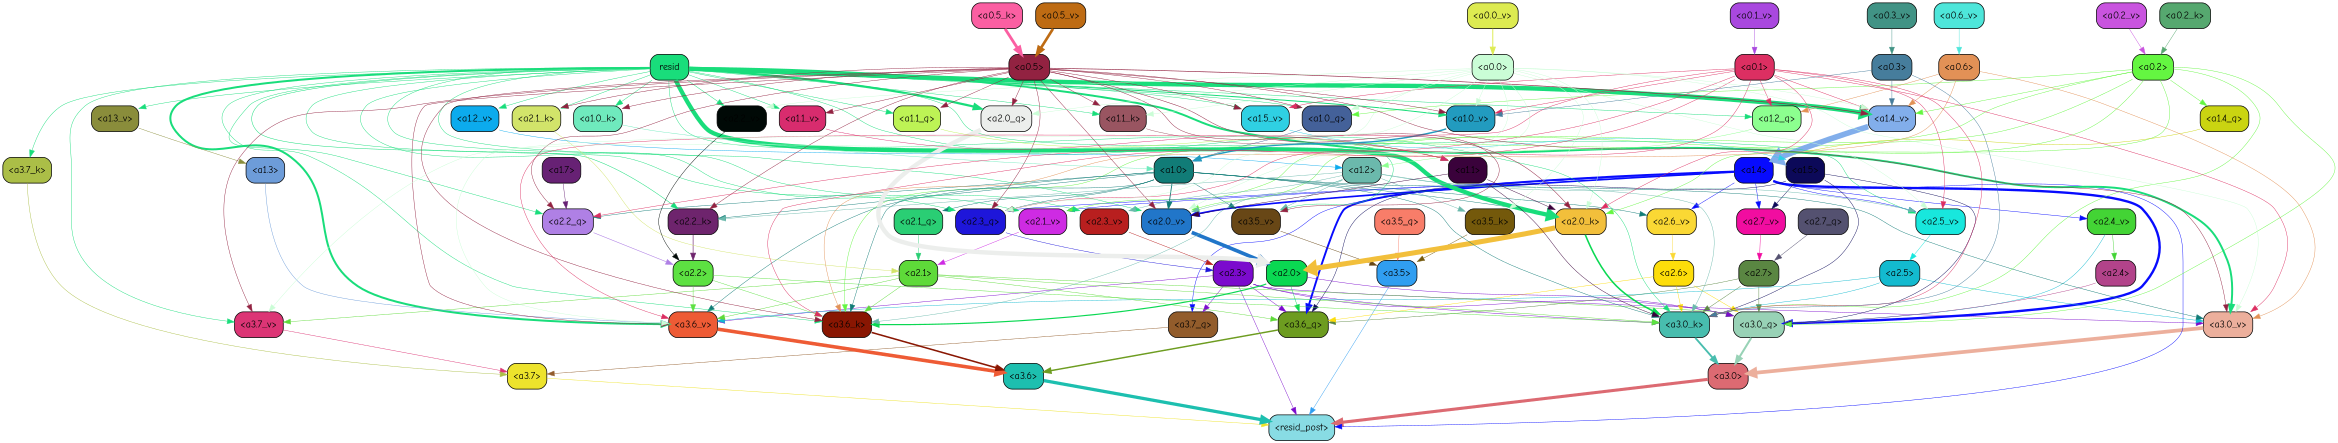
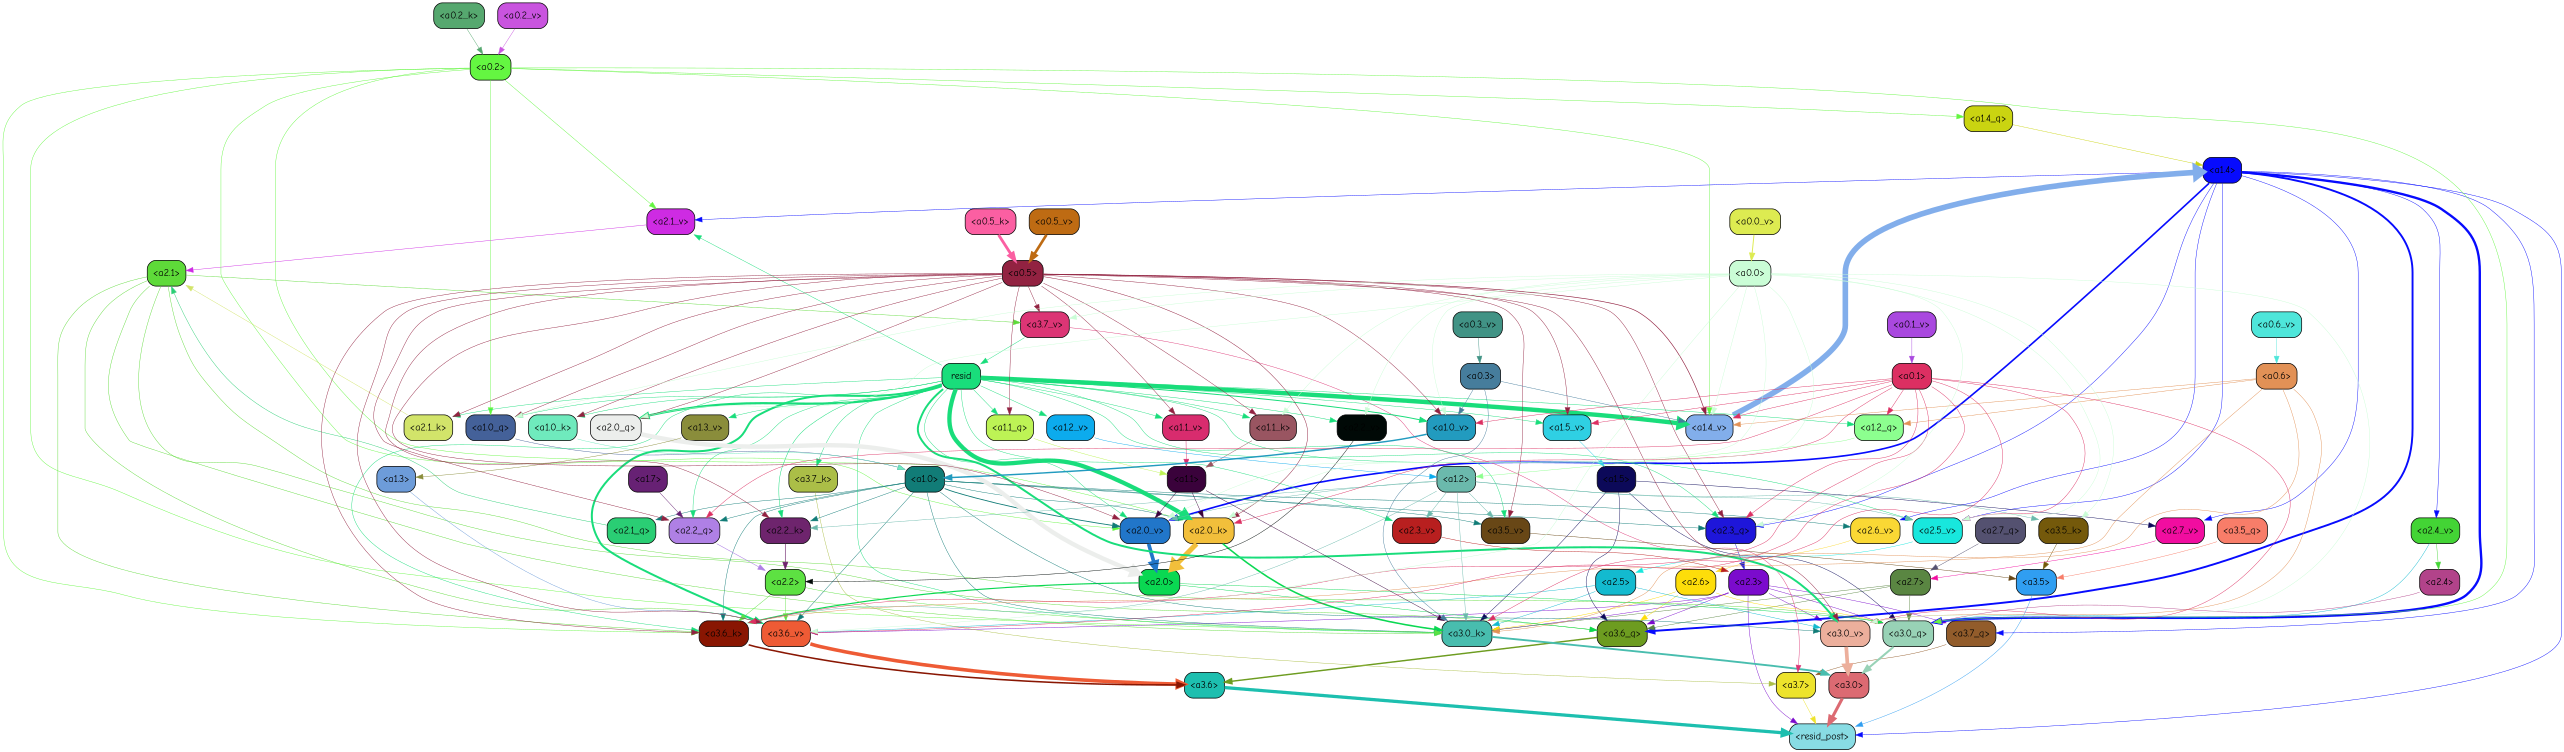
(97, 101) -> (1006, 349)
(1485, 294) -> (1441, 594)
none -> (1924, 556)
